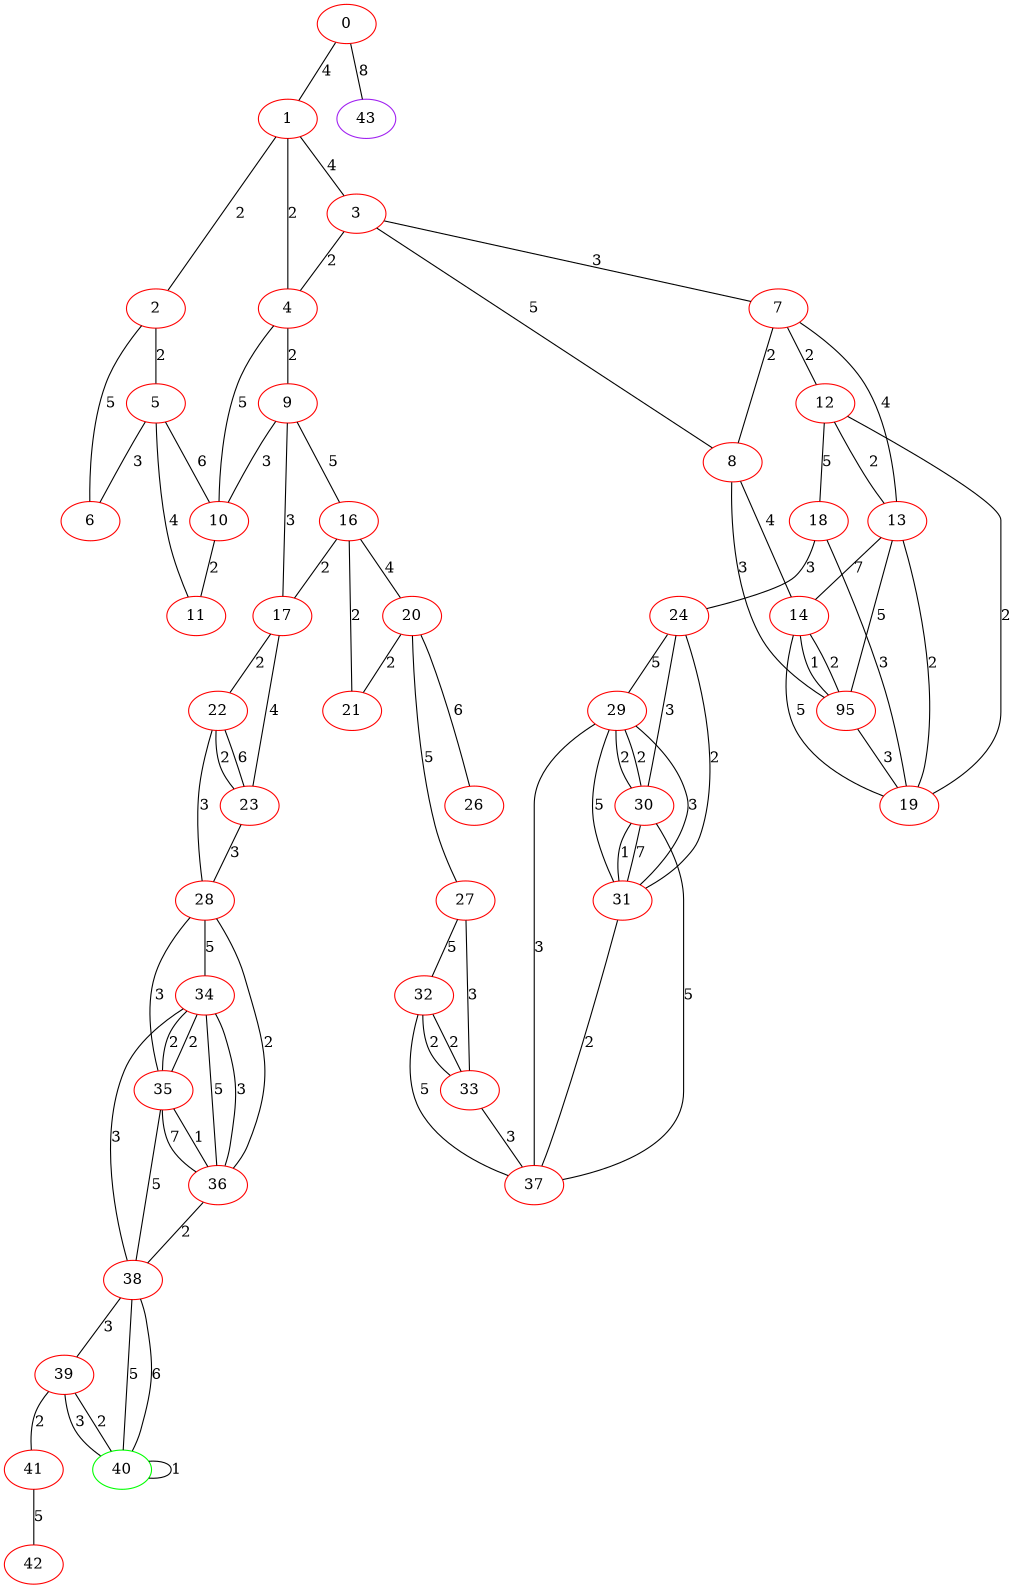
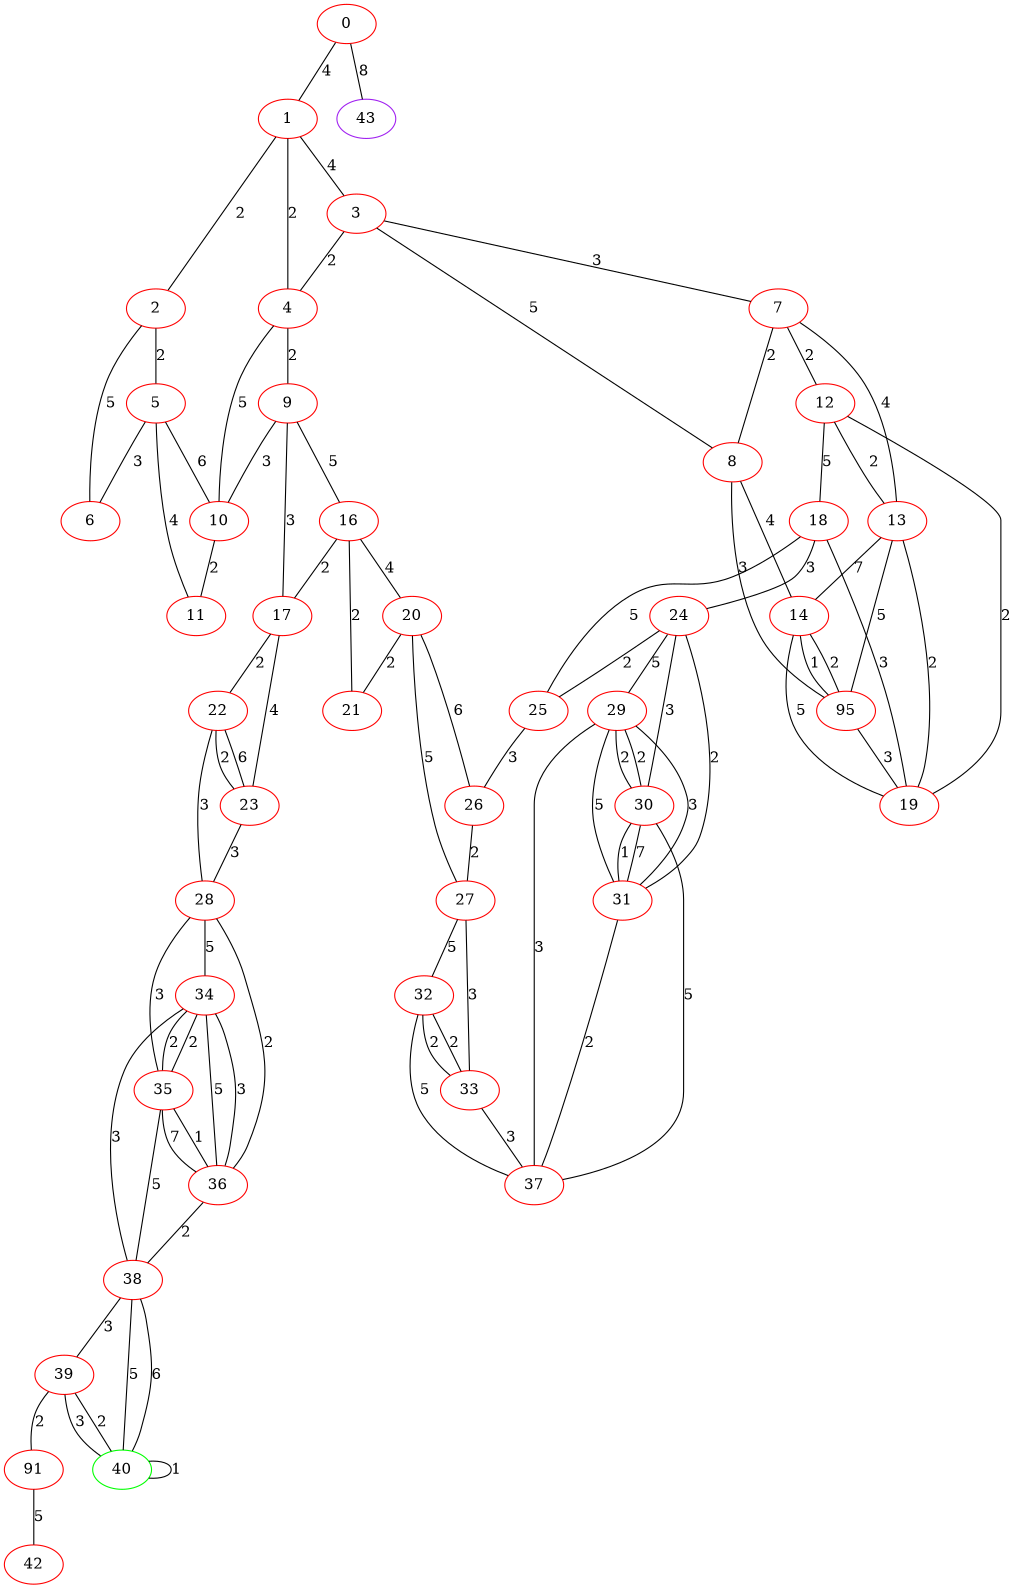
none -> (539, 711)
none -> (470, 853)
(34, 1470) -> (34, 1470)
